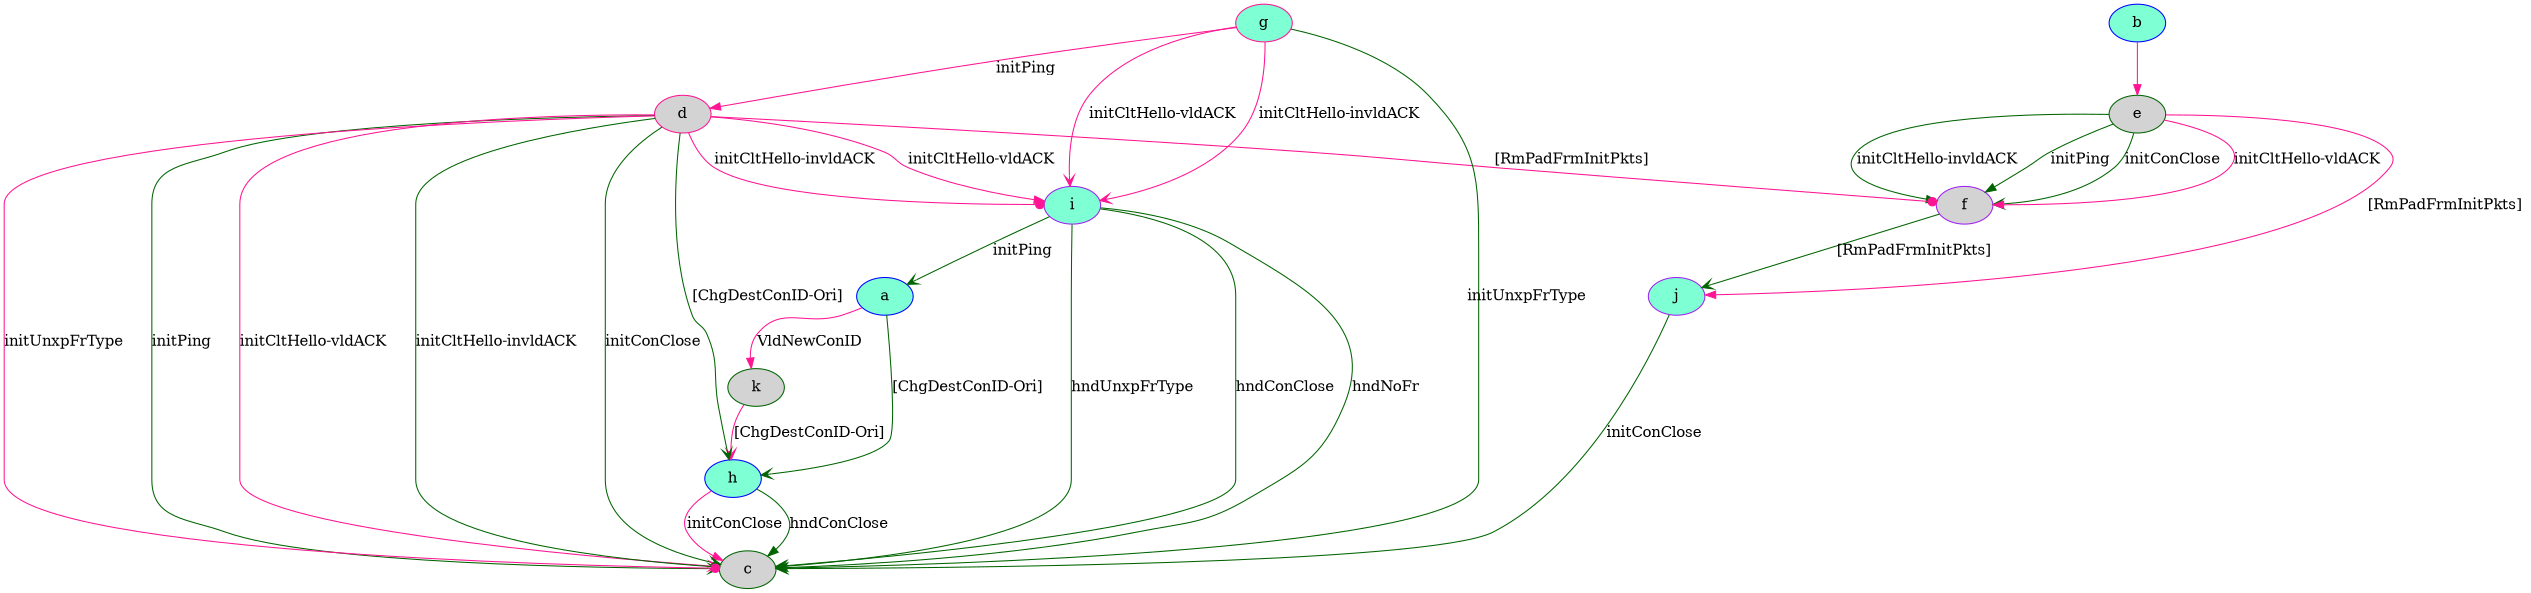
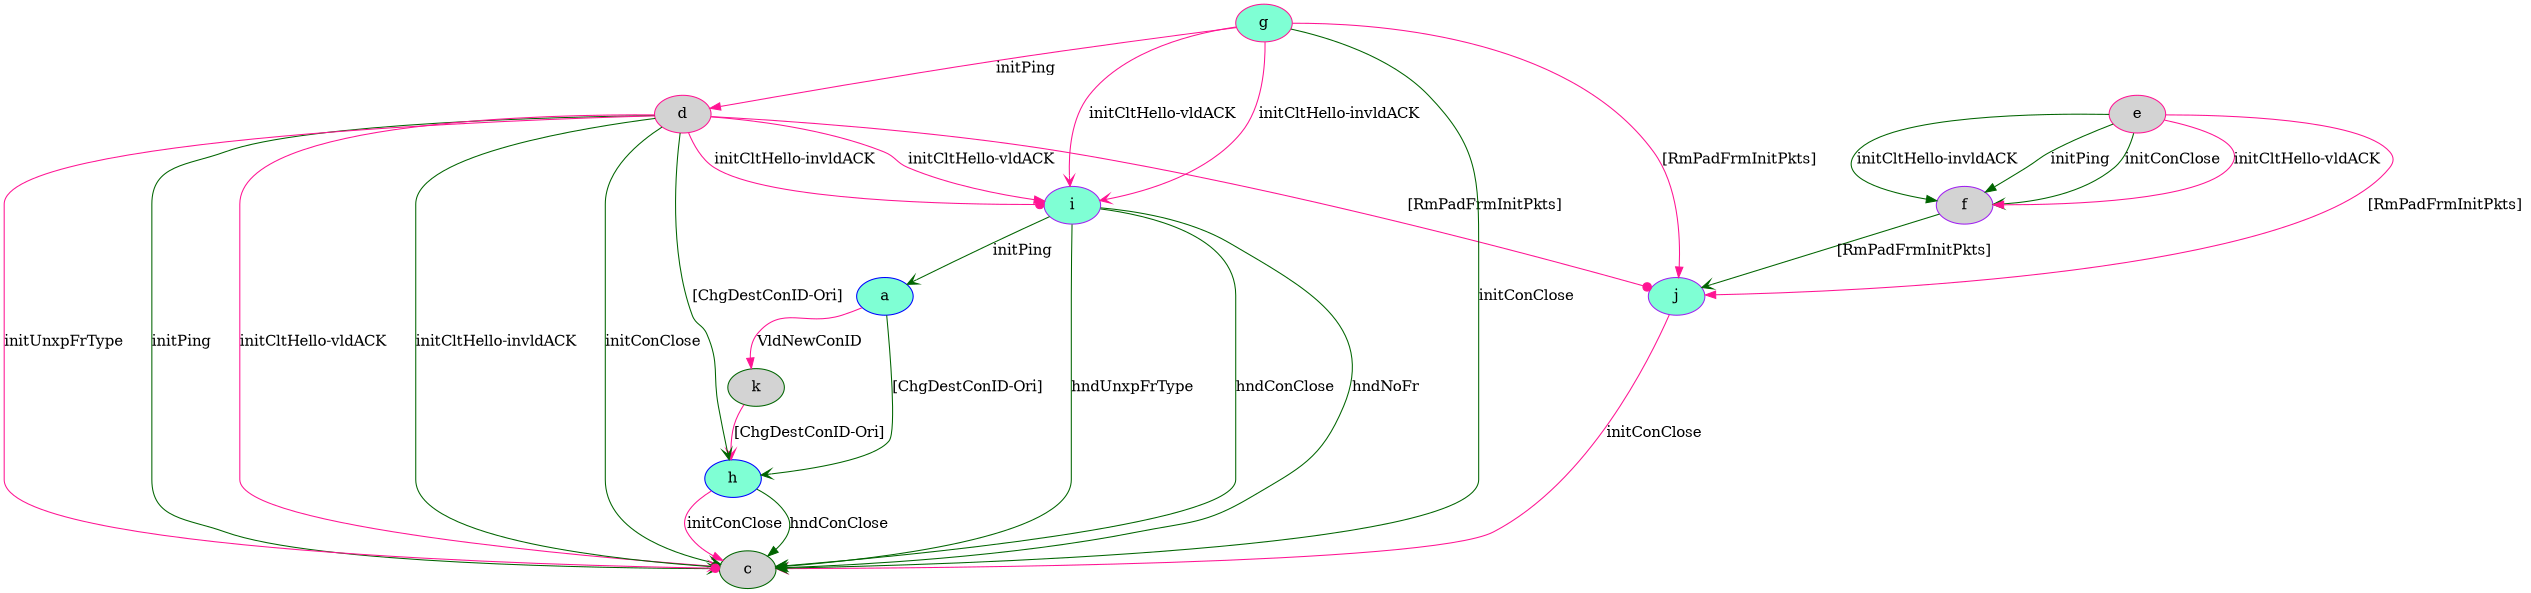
(2137, 23) -> none
none -> (1544, 70)
(2137, 114) -> (2137, 114)
(1320, 153) -> (1159, 169)
(1529, 296) -> (1529, 296)
(1283, 558) -> (1283, 558)
